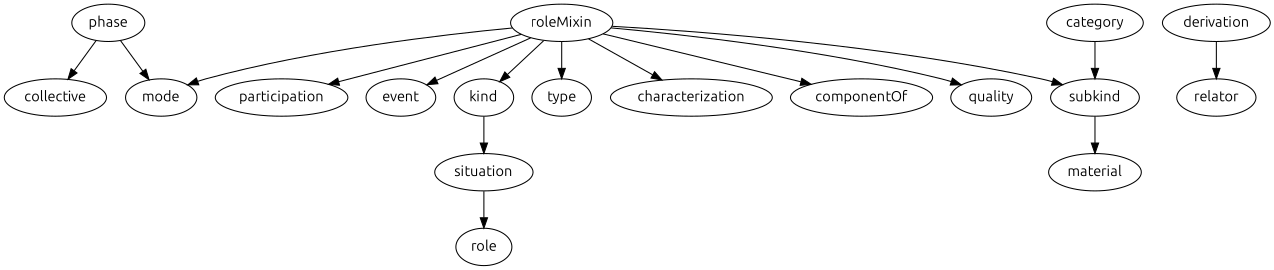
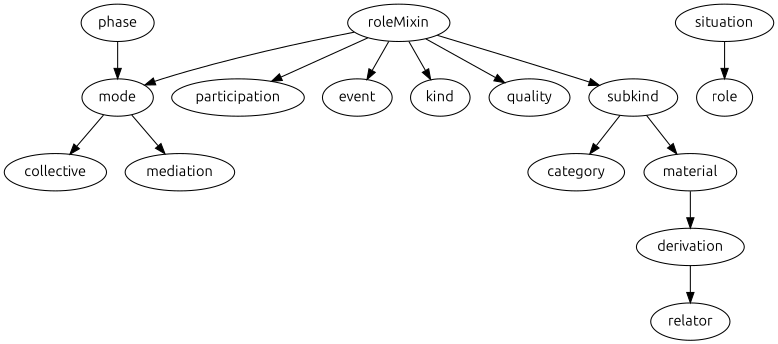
(1095, 55) -> (608, 130)
(85, 56) -> (90, 131)
(562, 98) -> none
(691, 98) -> none
(862, 98) -> none
(484, 130) -> none
none -> (180, 172)
none -> (690, 204)
